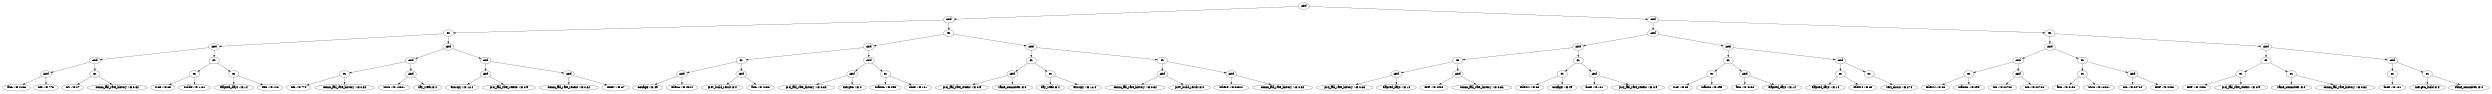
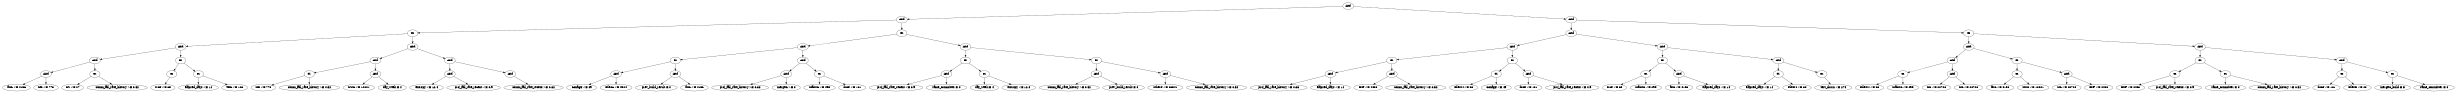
(194, 88) -> none
(615, 88) -> none
none -> (2357, 88)
